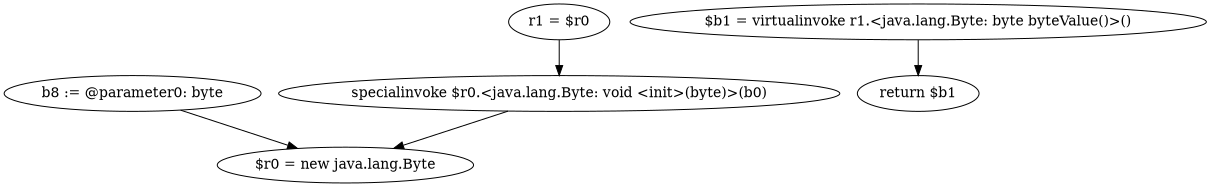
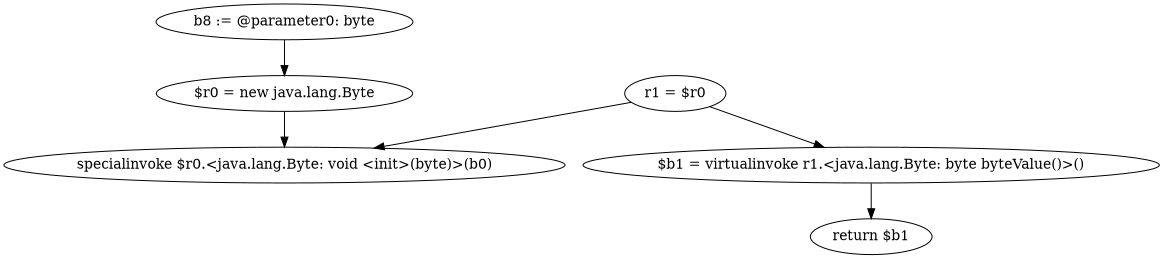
none -> (762, 125)
(456, 128) -> (284, 124)
